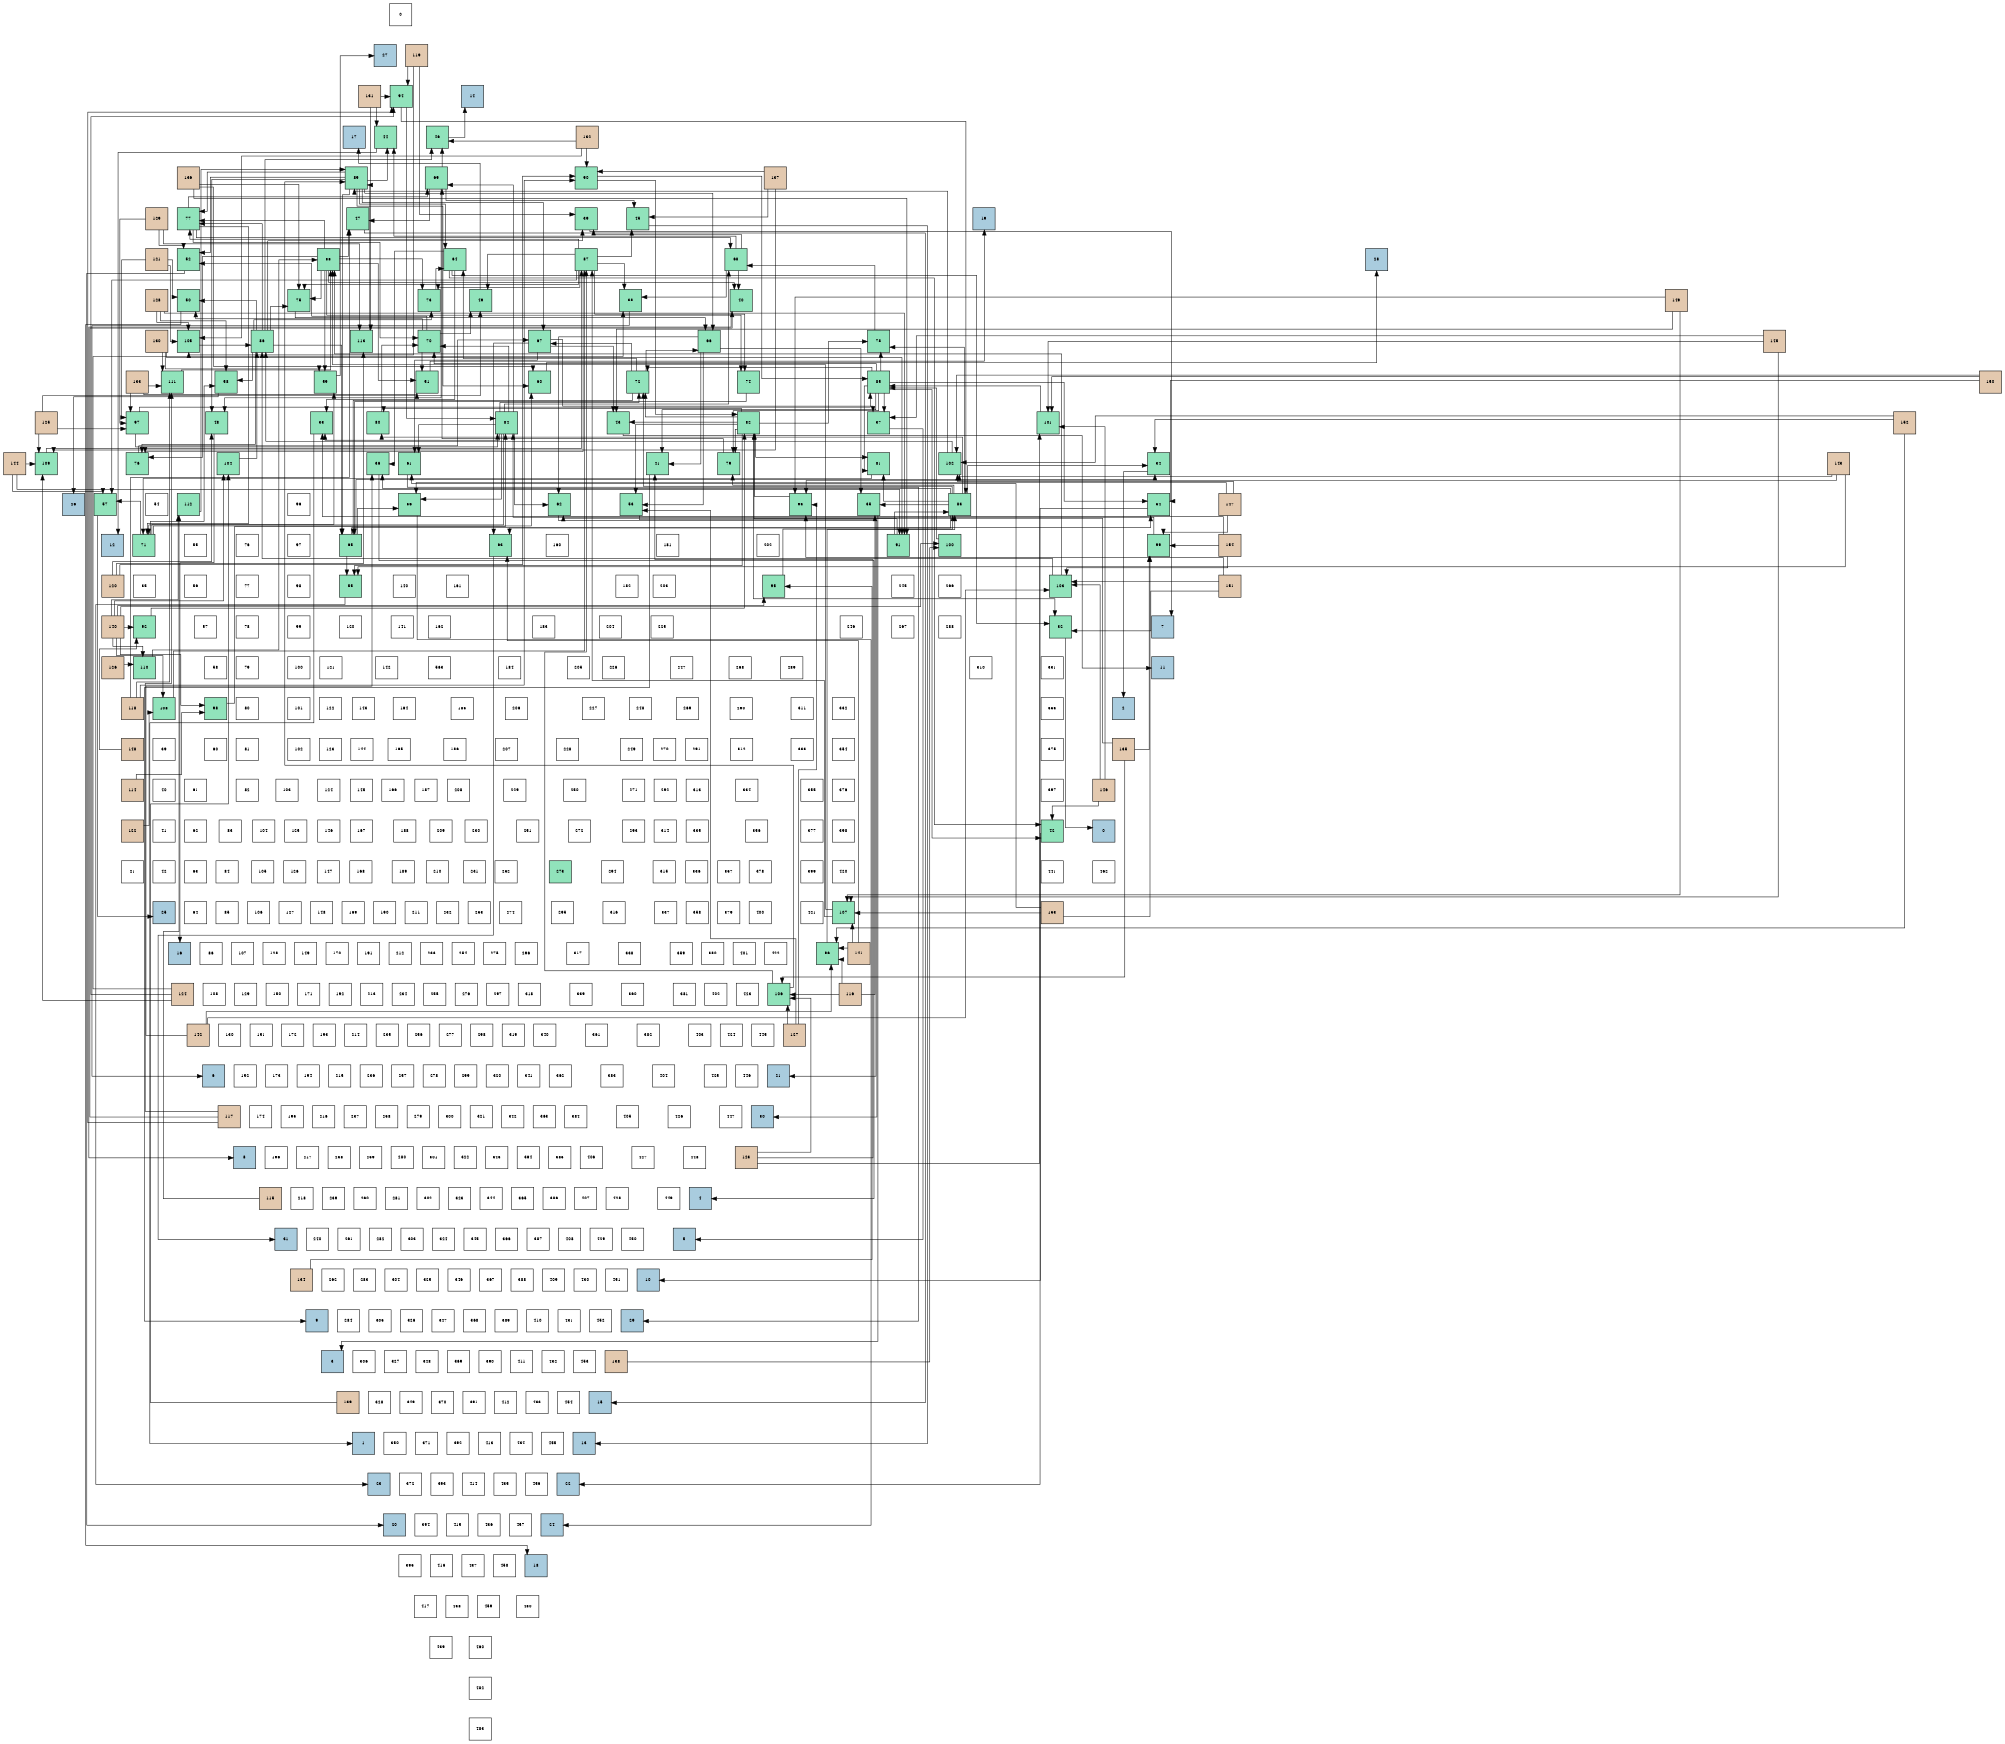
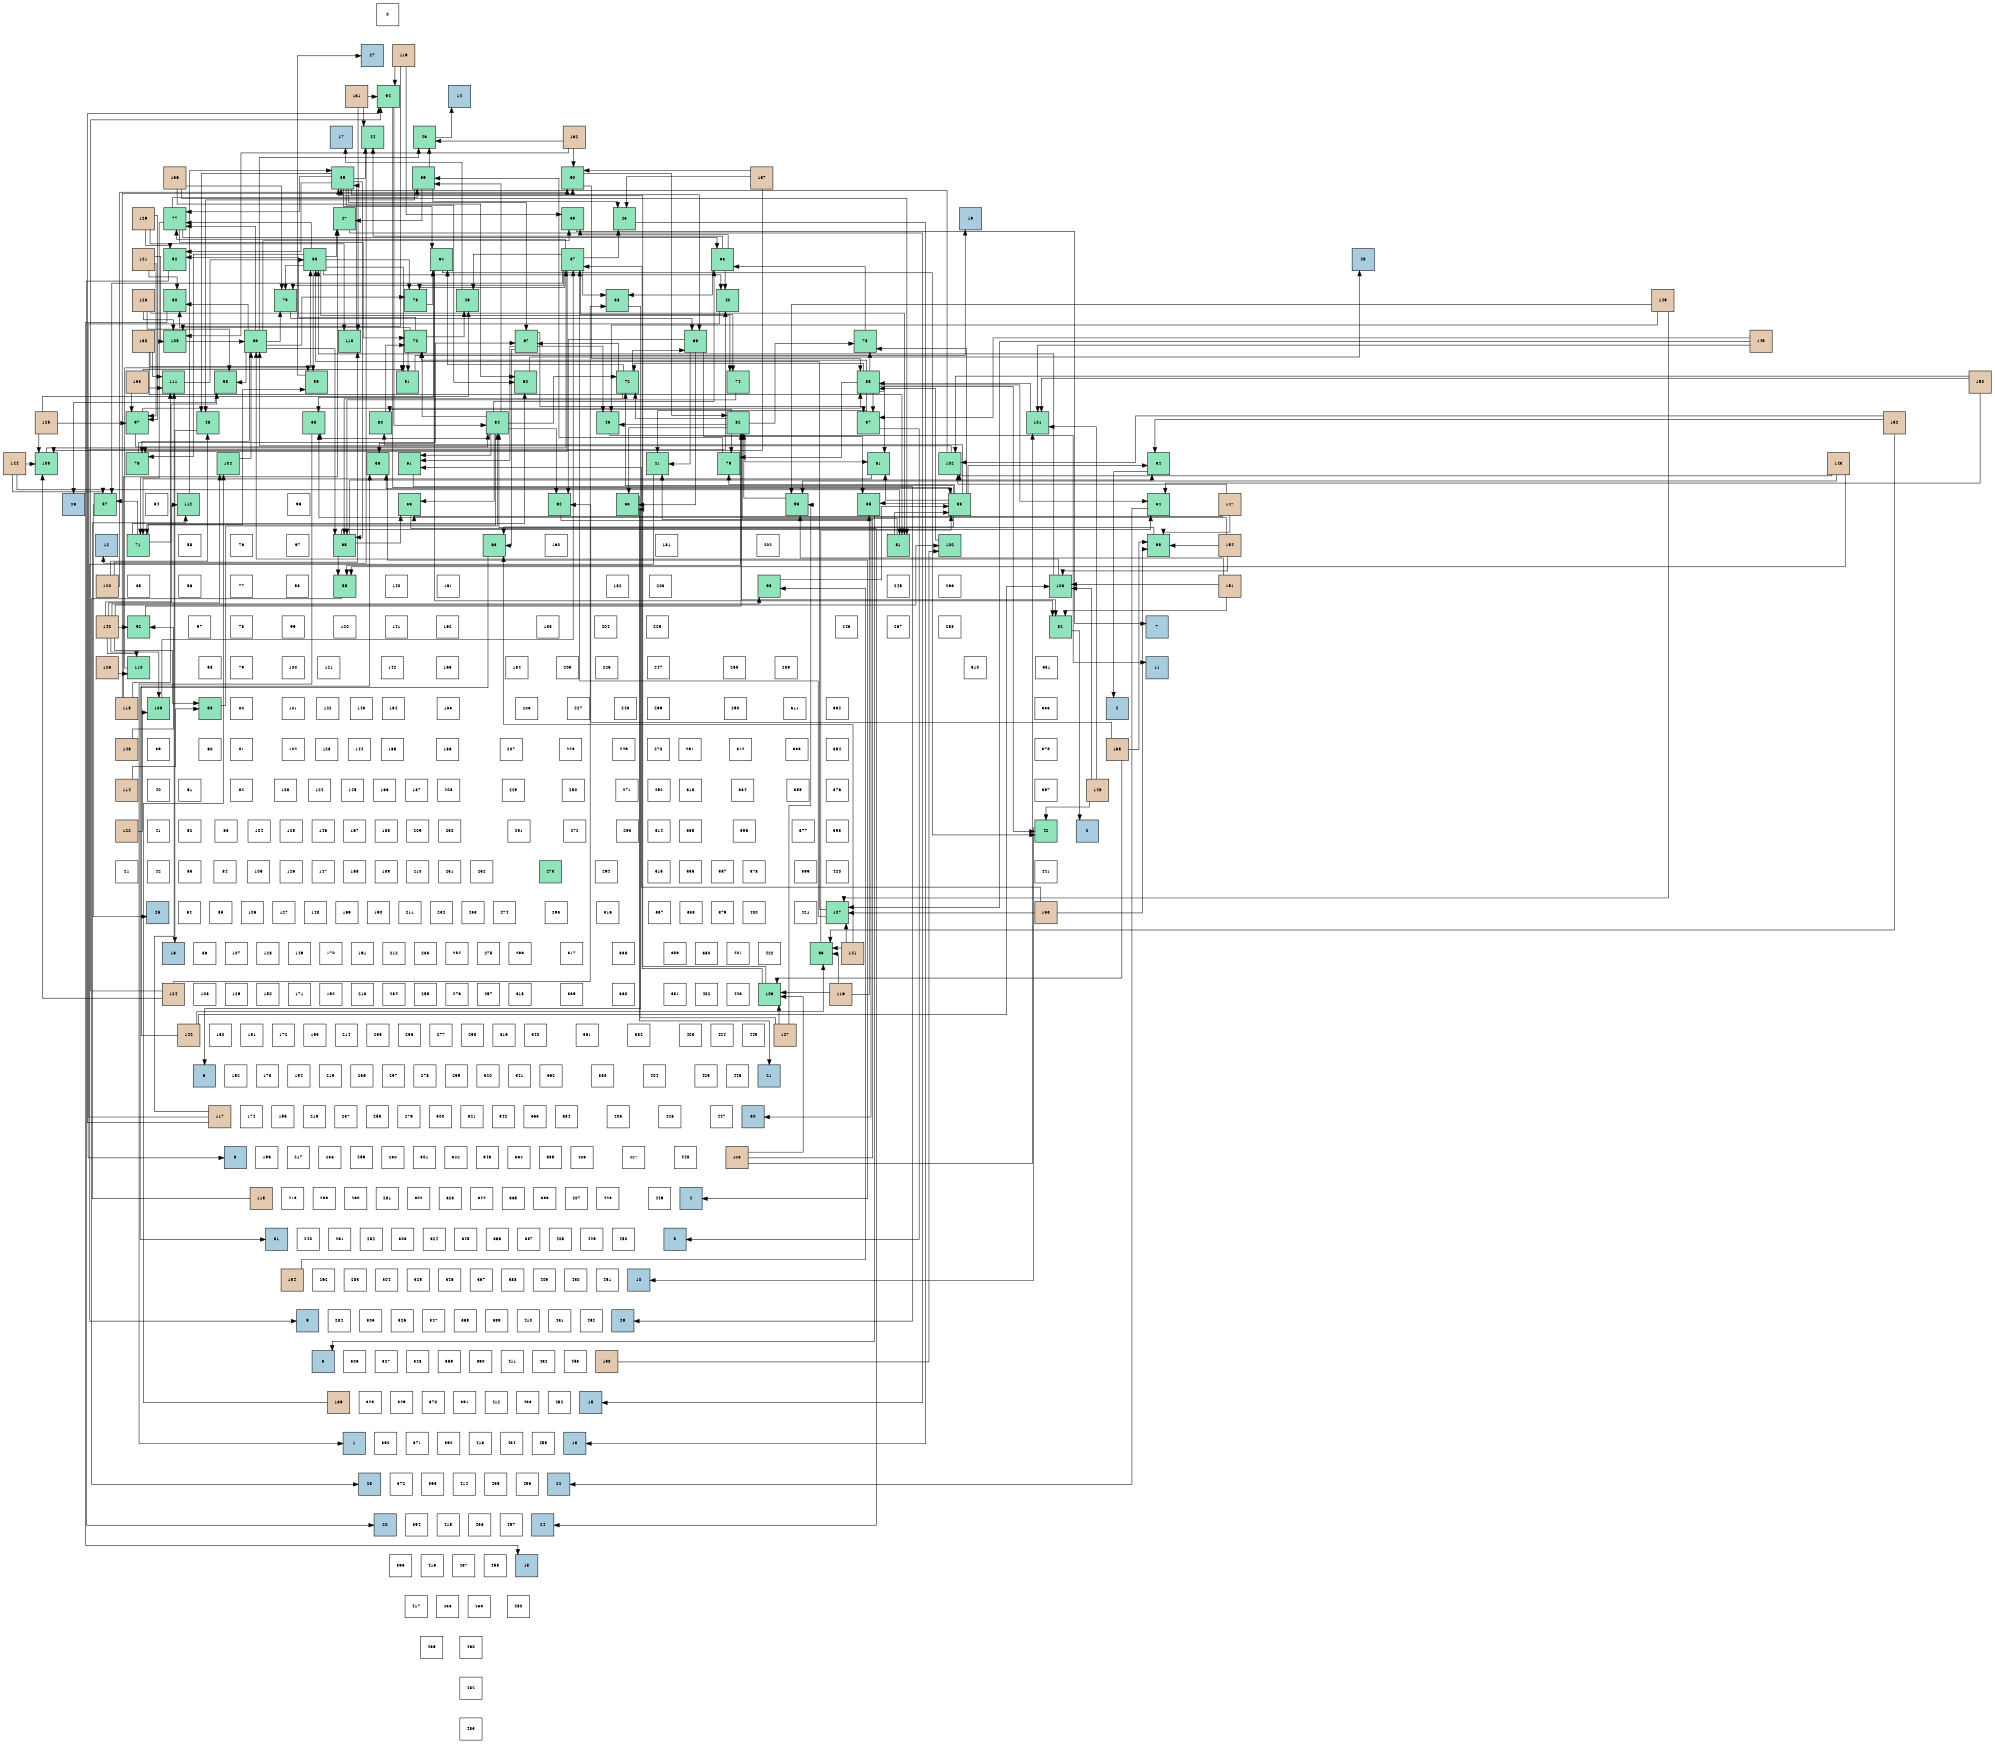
(439, 668) -> (448, 668)
(1104, 872) -> none
